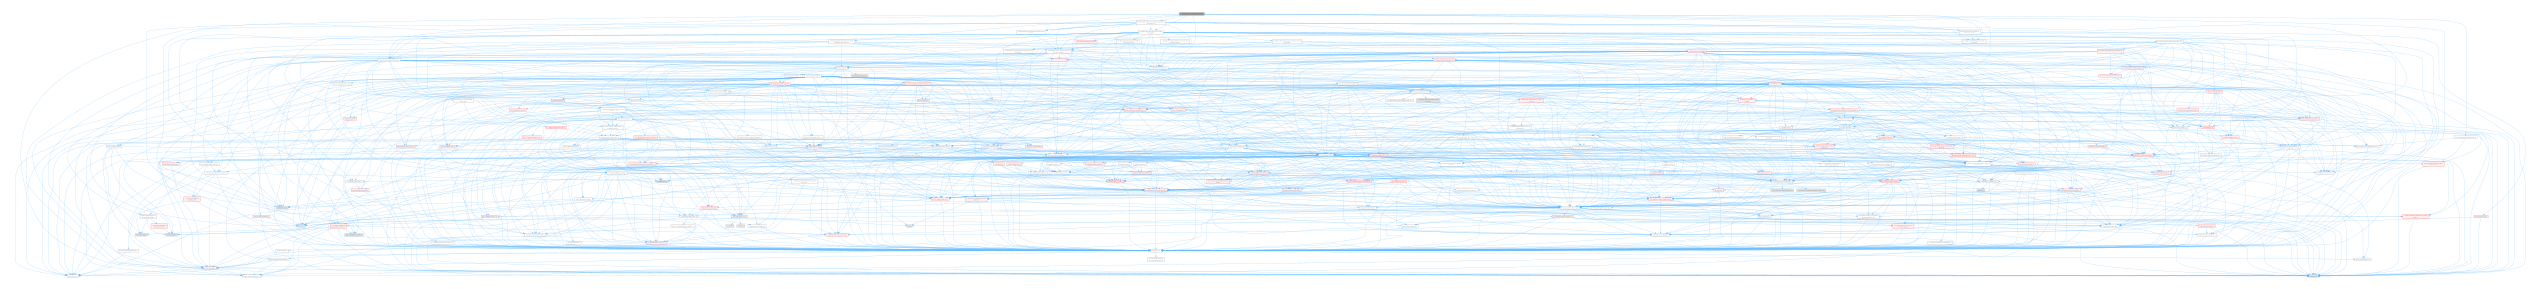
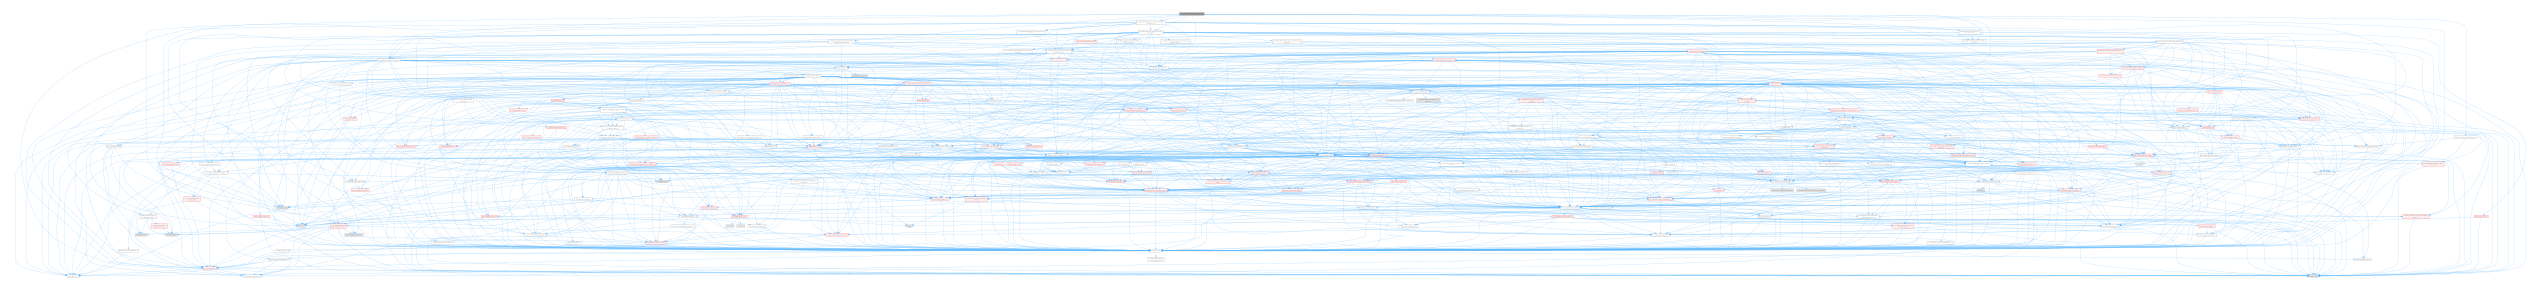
none -> (2140, 164)
